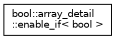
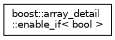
(58, 20) -> (58, 20)
